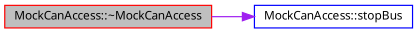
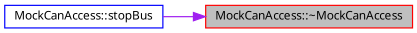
(227, 17) -> (178, 17)
